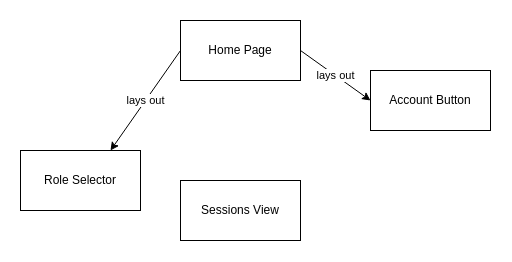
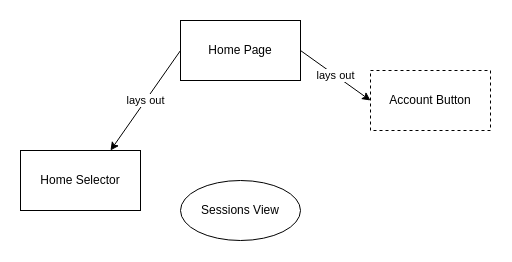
(431, 101) -> (431, 101)
(81, 181) -> (81, 181)
(241, 211) -> (241, 211)
